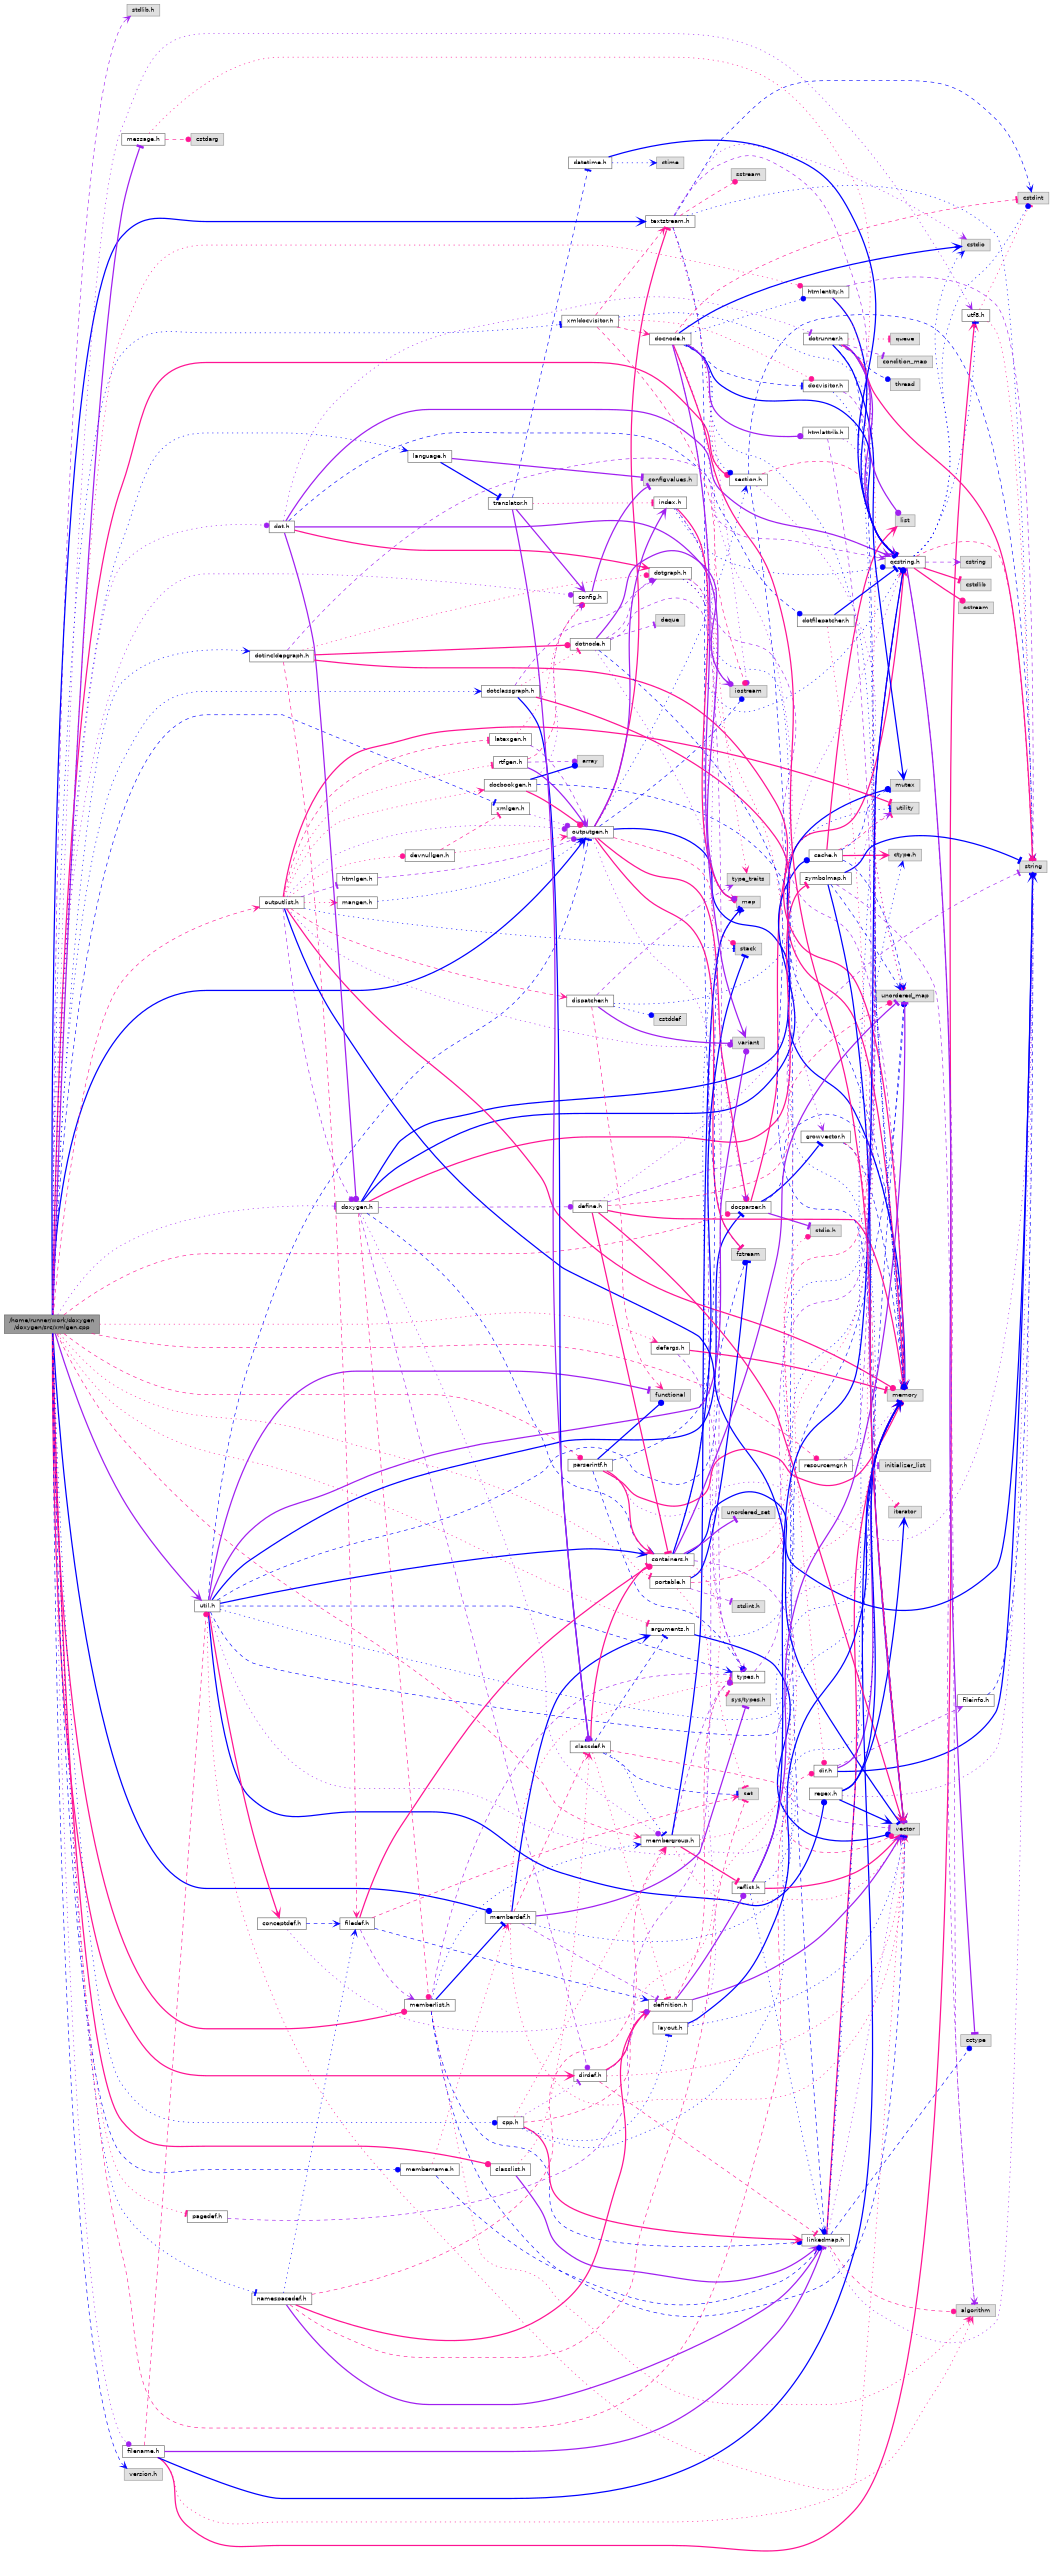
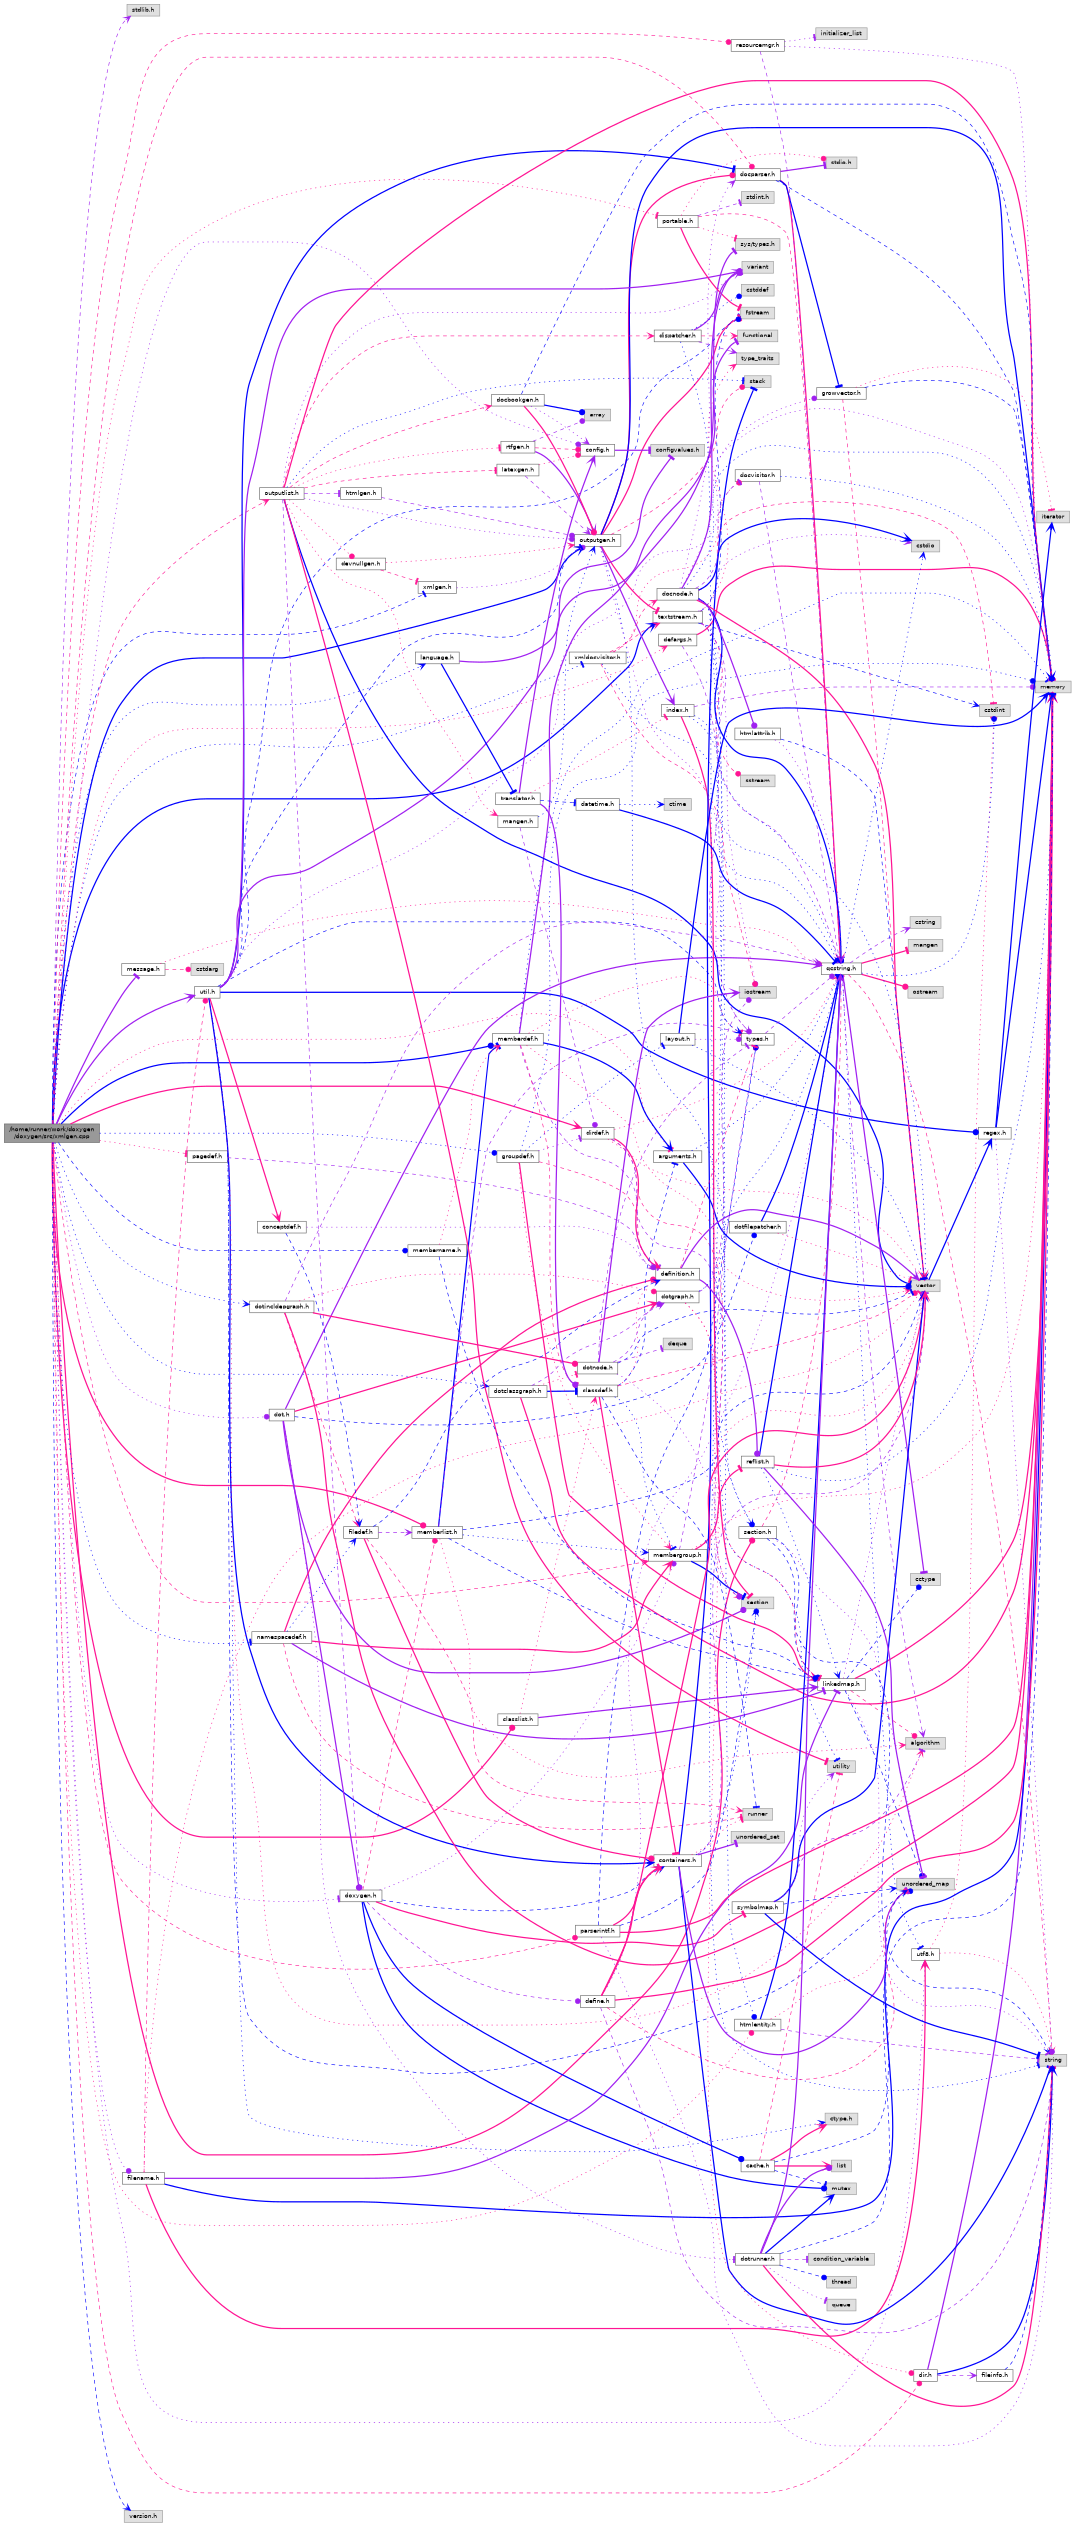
(862, 339) -> (793, 2285)
(905, 362) -> (841, 2259)
(738, 377) -> (718, 537)
(976, 585) -> (926, 945)
(766, 629) -> (744, 430)
(678, 766) -> none
(362, 815) -> (383, 438)
(748, 902) -> (758, 1603)
(869, 1129) -> (880, 847)
(628, 1432) -> none
(727, 1440) -> (704, 271)
(861, 1486) -> none
(473, 1639) -> (555, 968)
(748, 1794) -> (758, 1814)
(863, 1810) -> (959, 1212)
(511, 2123) -> (518, 1157)
(551, 2124) -> (511, 1649)
